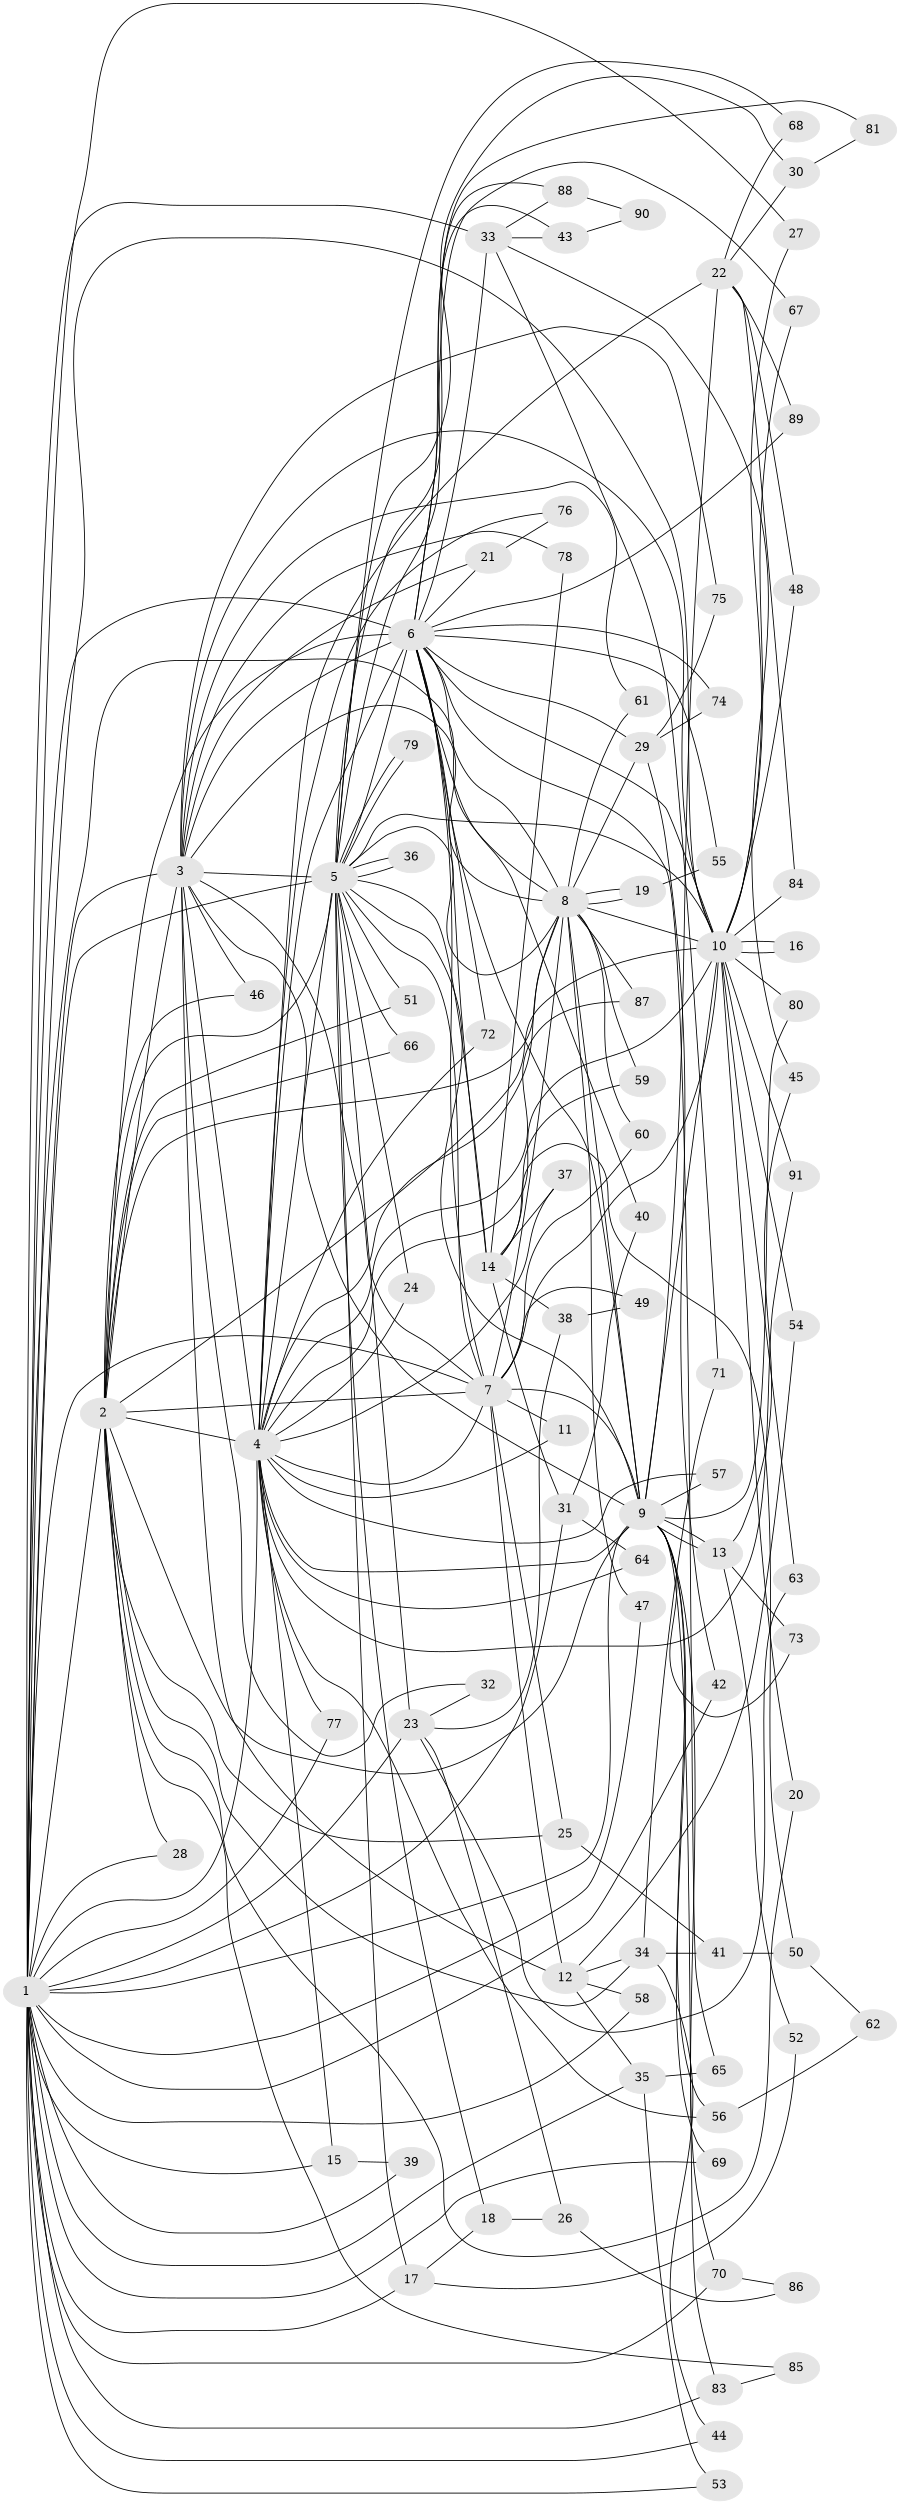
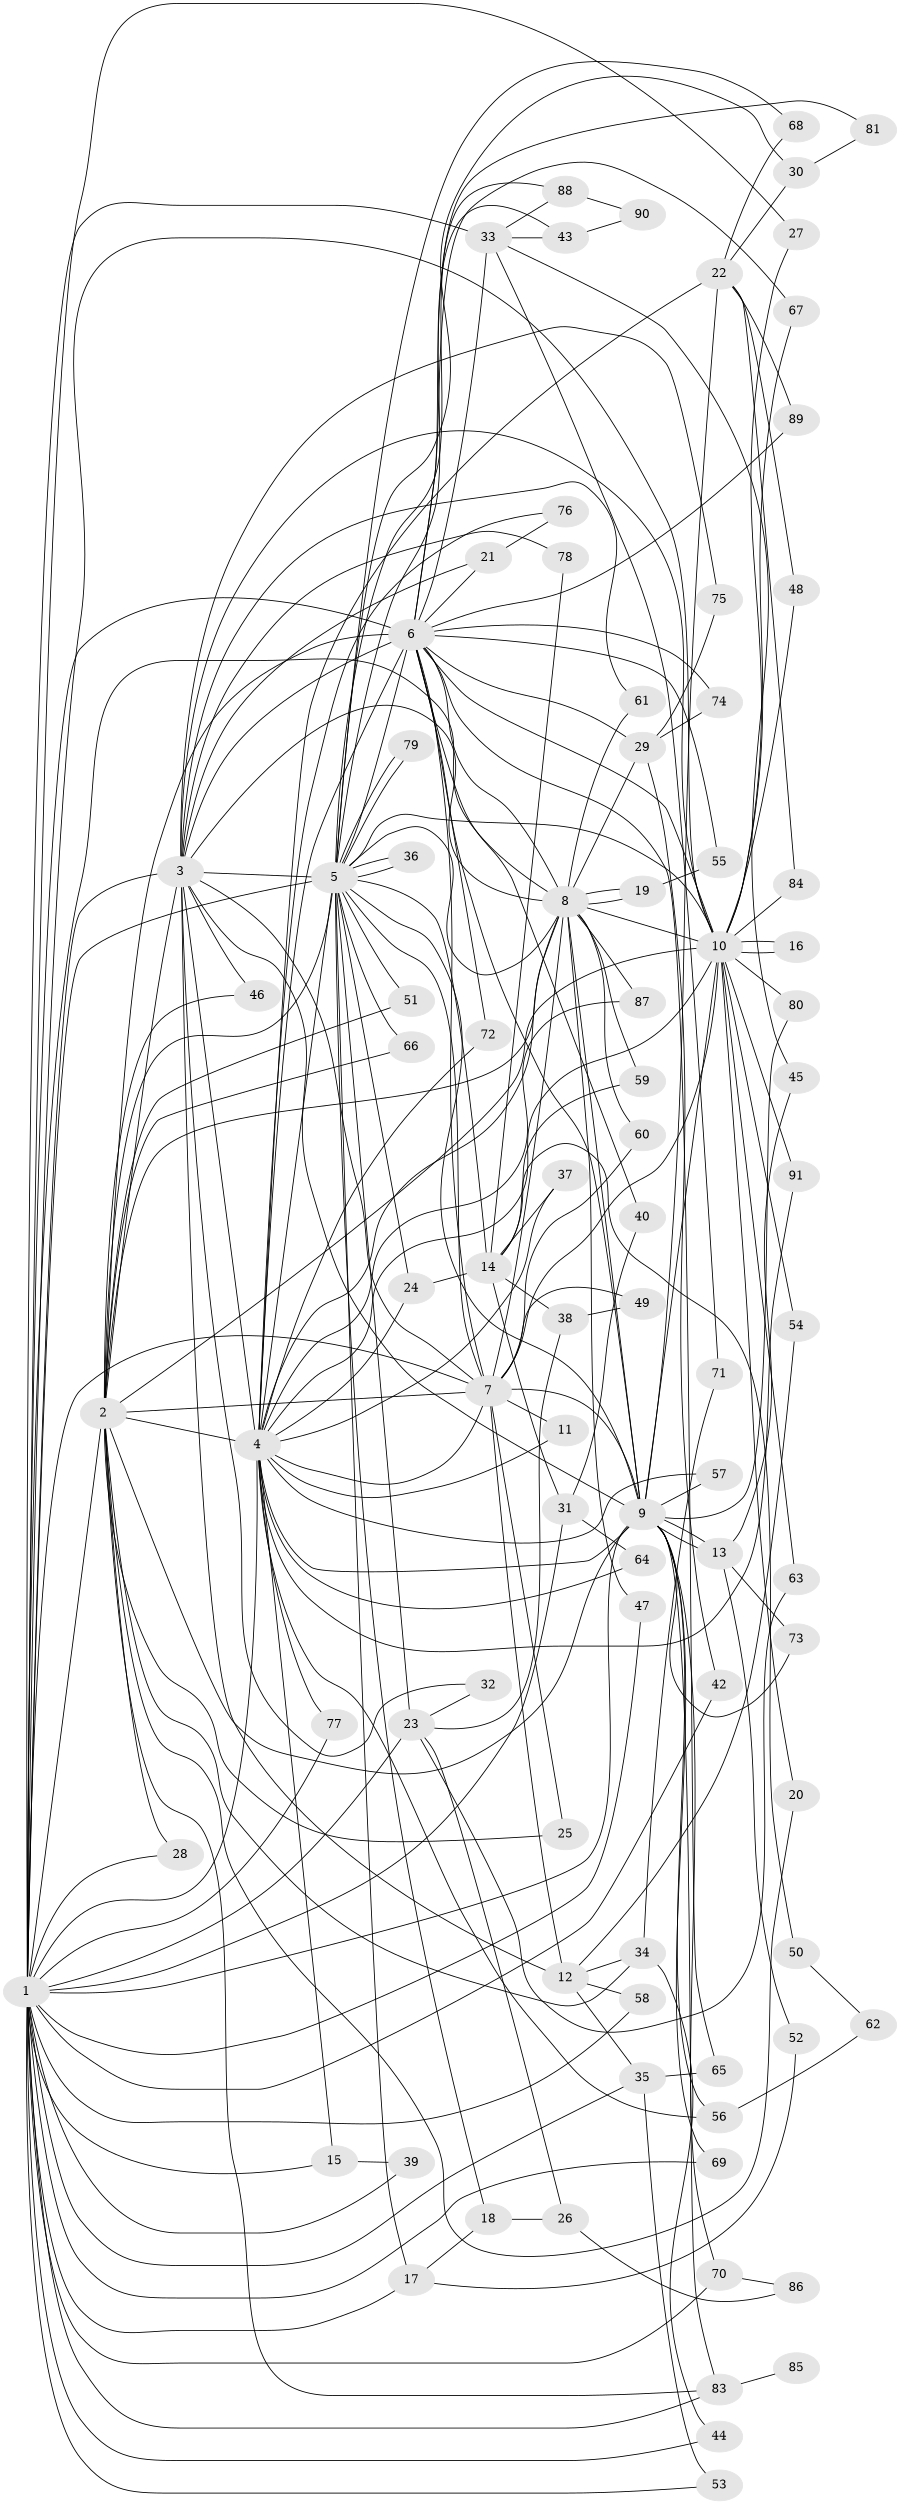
(459, 980) -> (450, 1278)
(720, 1953) -> none
(263, 2059) -> (227, 2103)
